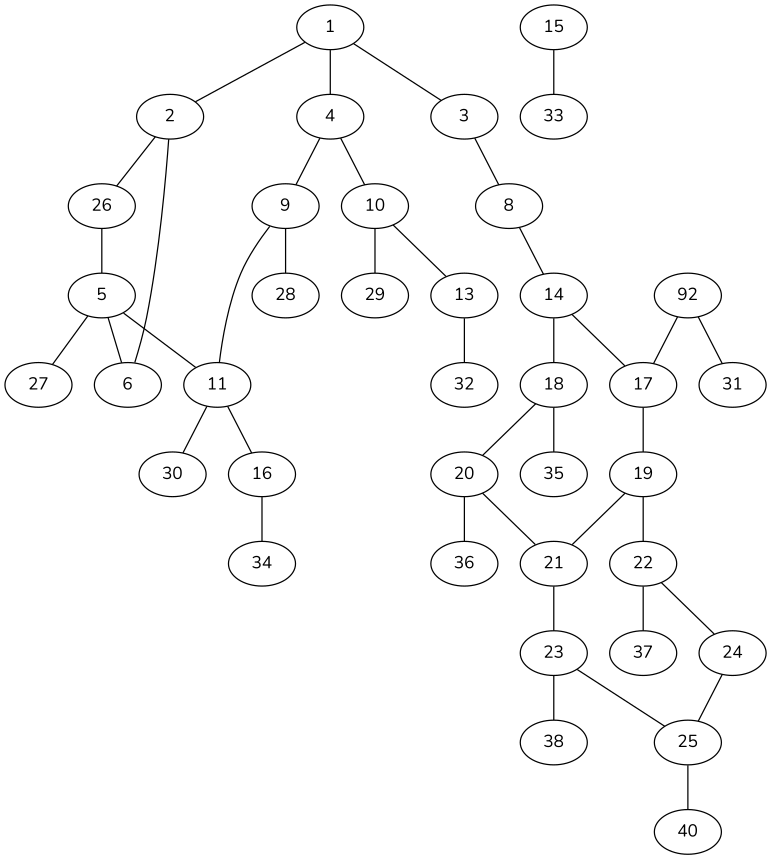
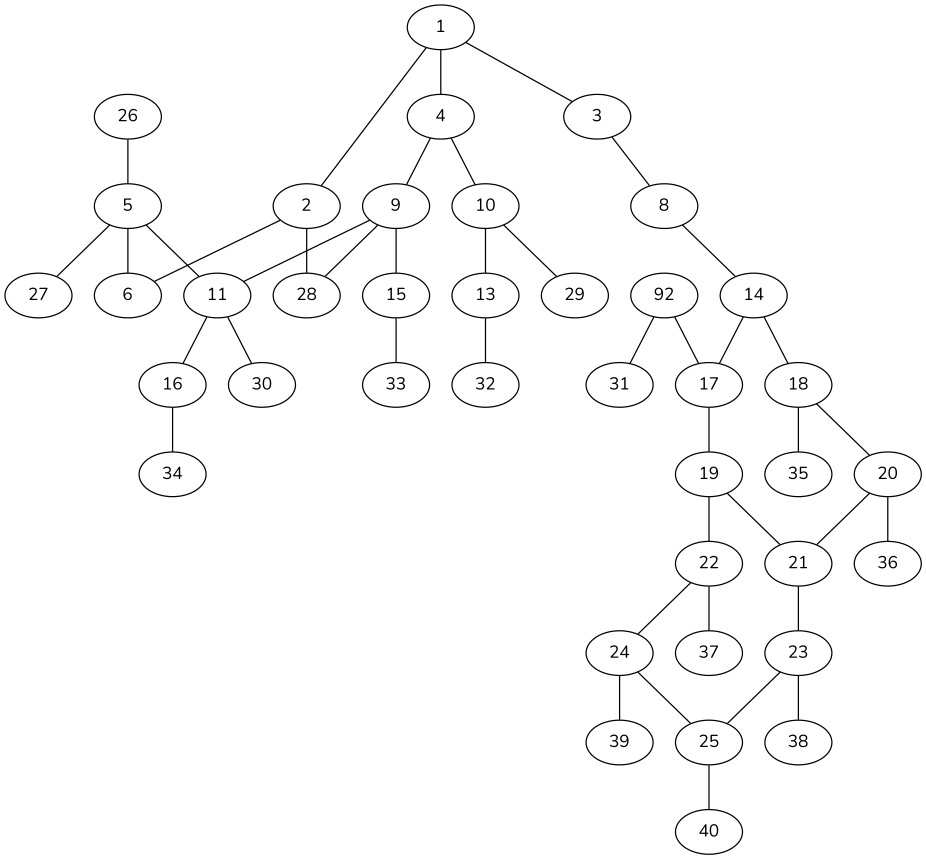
(136, 161) -> (307, 242)
none -> (396, 251)
none -> (620, 743)
